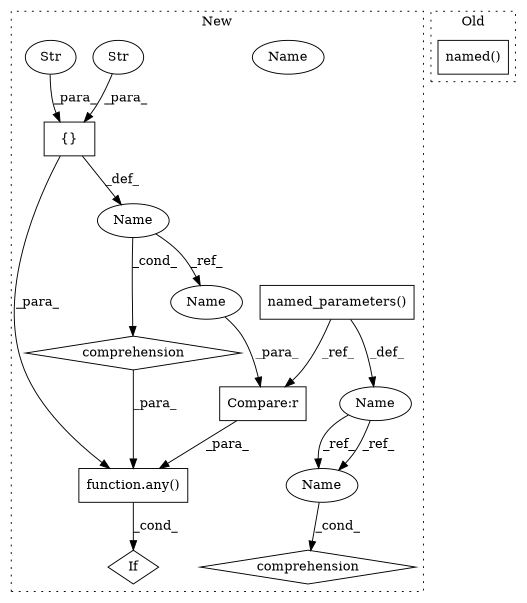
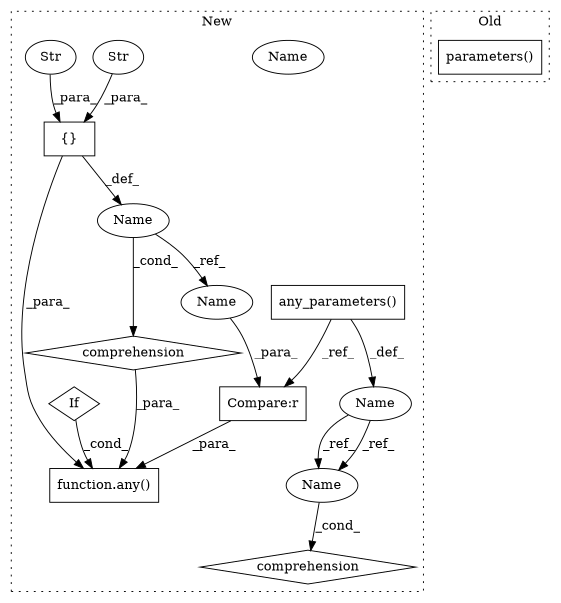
(473, 57) -> (490, 57)
(337, 302) -> (338, 302)
(133, 522) -> (80, 441)
